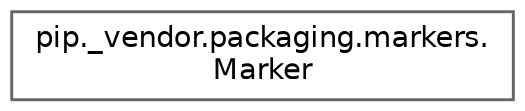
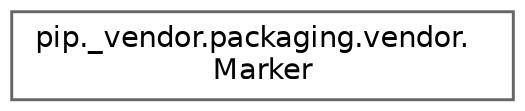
(263, 56) -> (263, 56)
